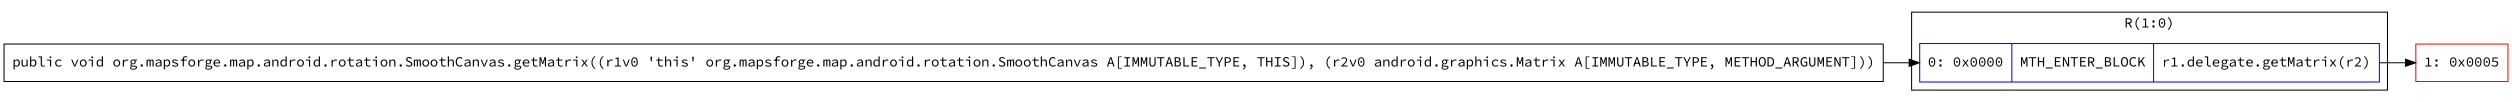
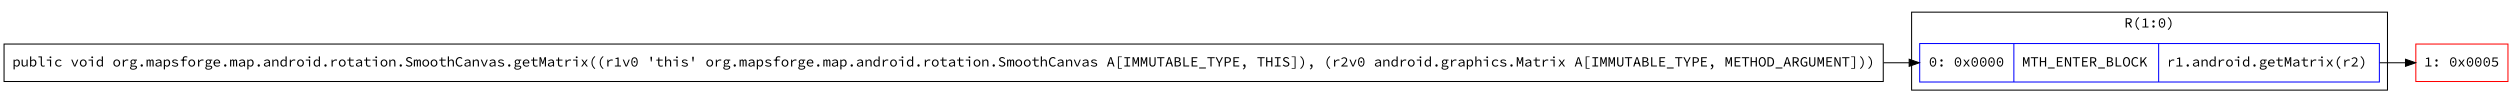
(2266, 62) -> (2267, 62)
